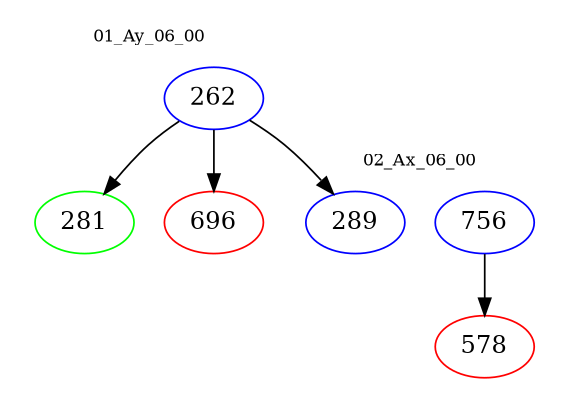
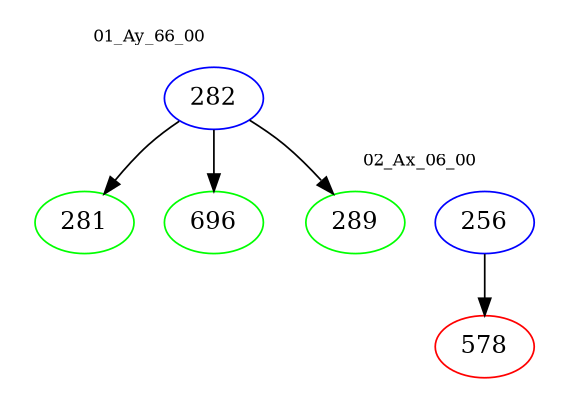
(149, 37) -> (149, 37)
(214, 98) -> (214, 98)
(214, 223) -> (214, 223)
(355, 223) -> (355, 223)
(485, 223) -> (485, 223)
